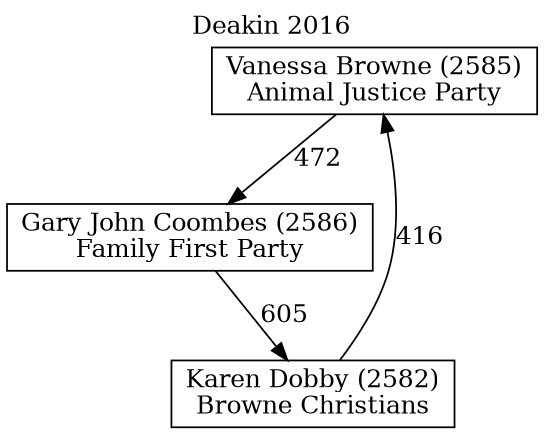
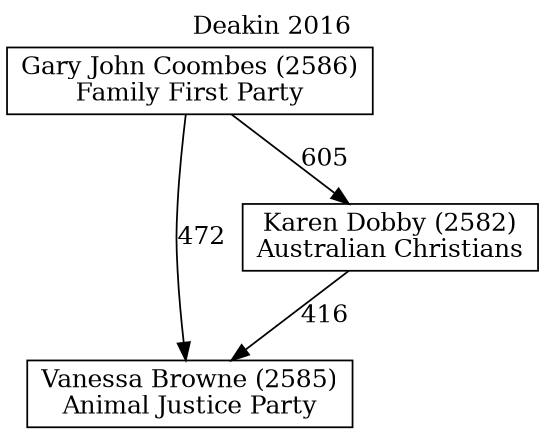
(289, 153) -> (177, 228)
(313, 394) -> (390, 237)
